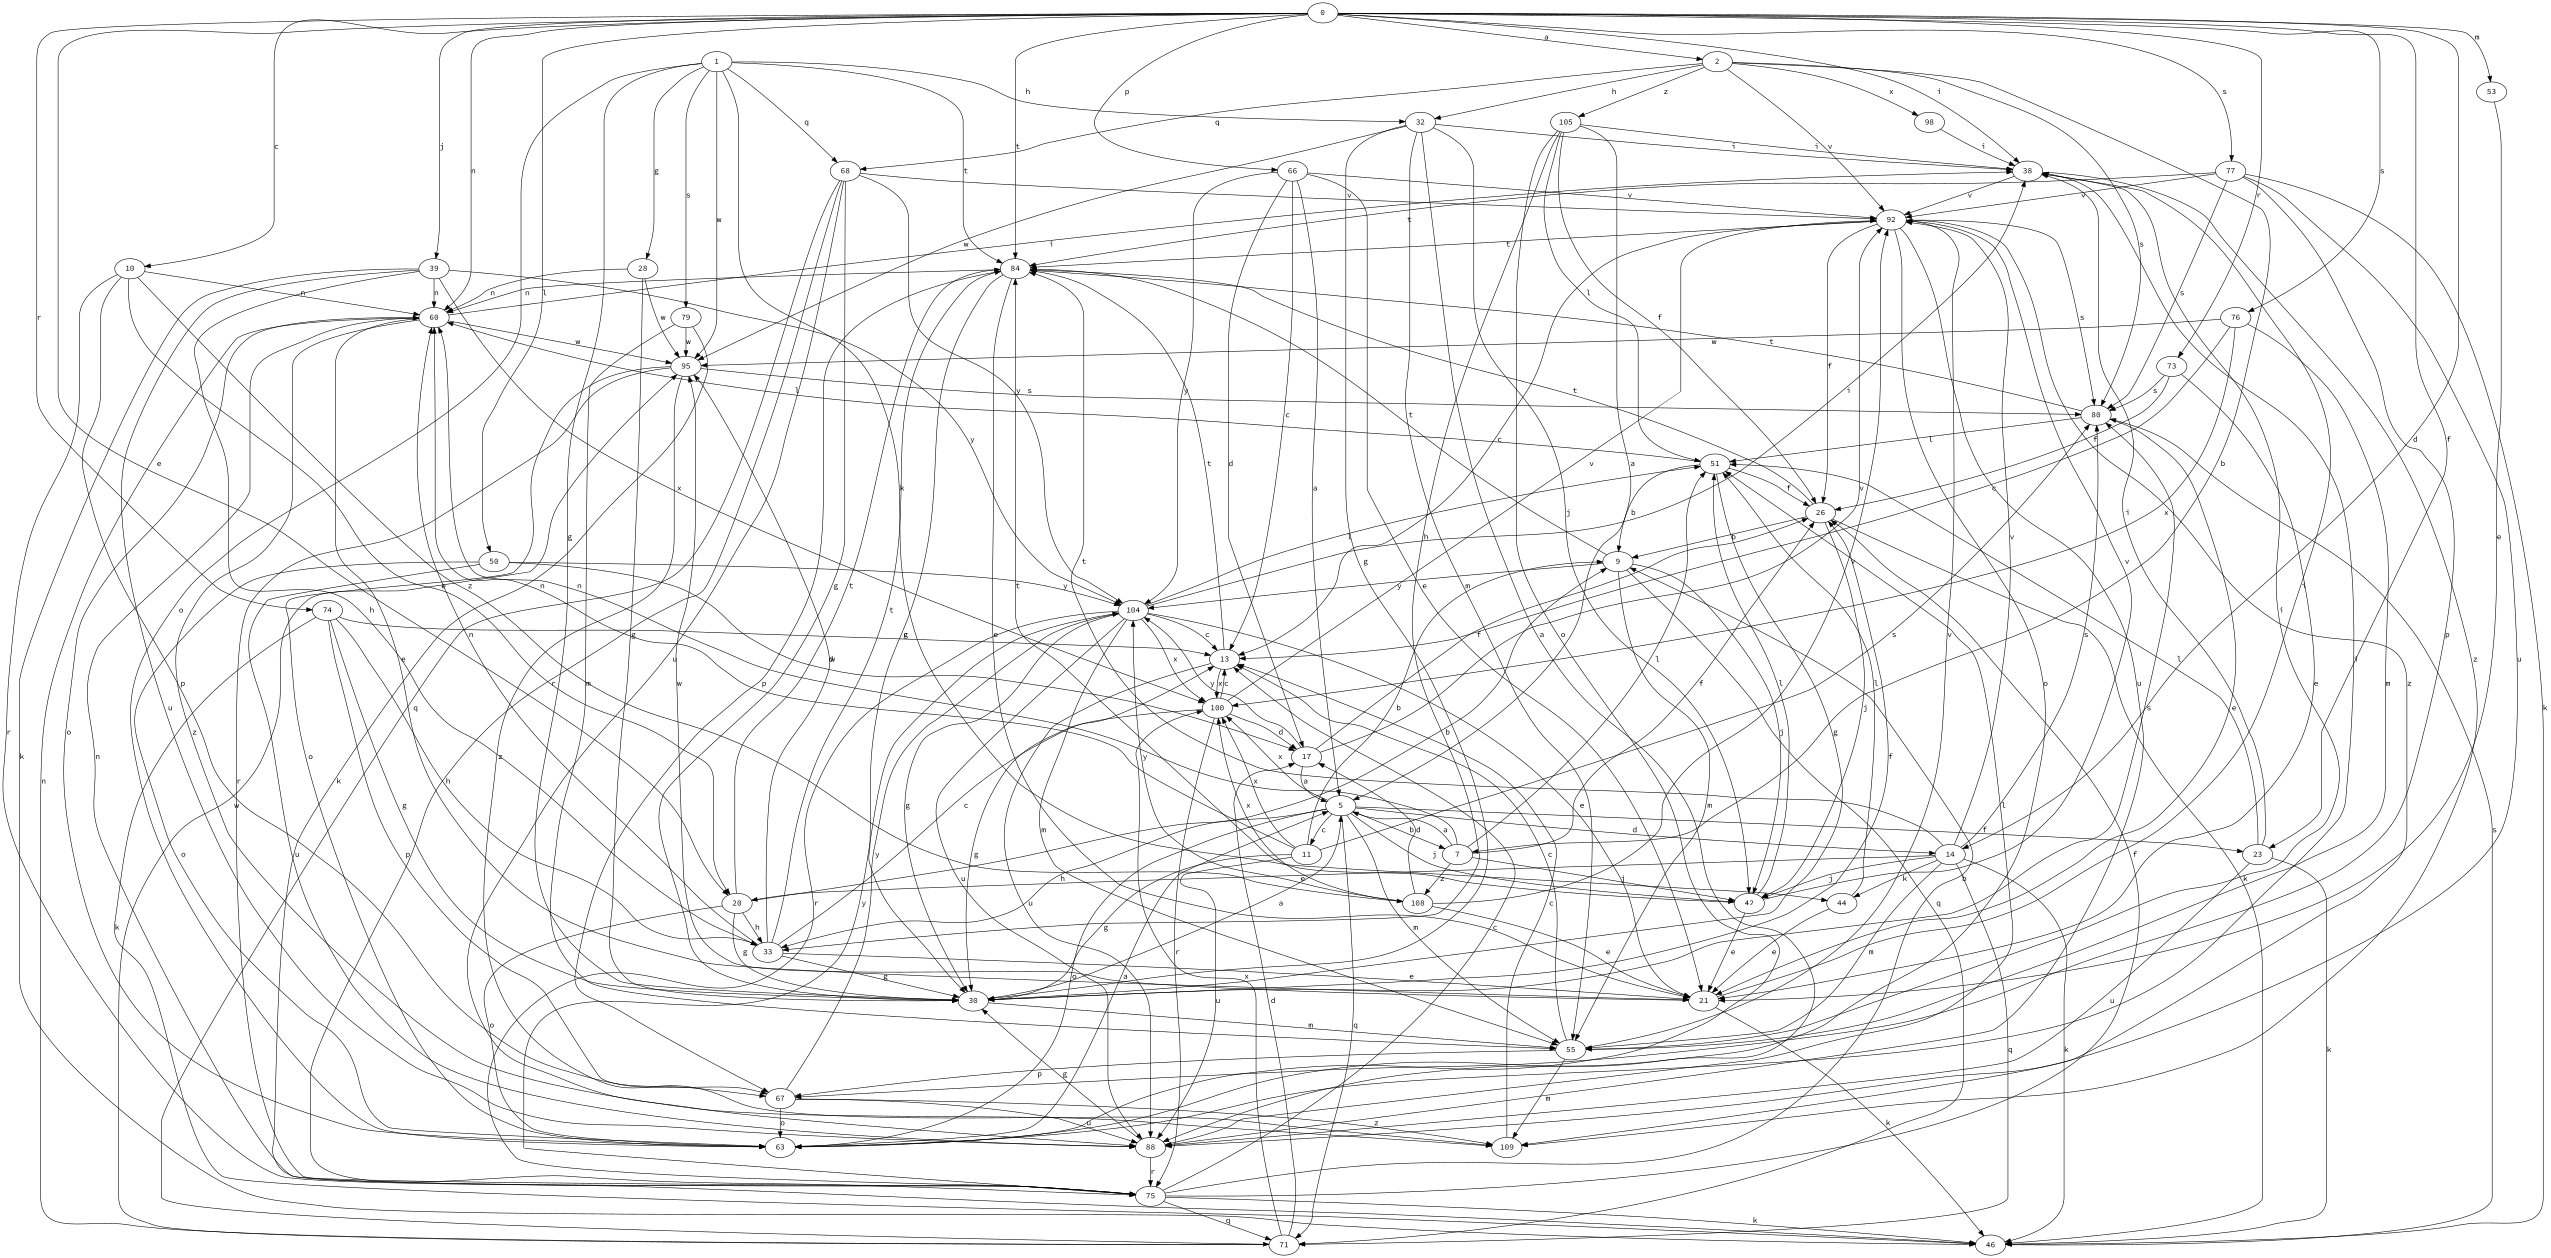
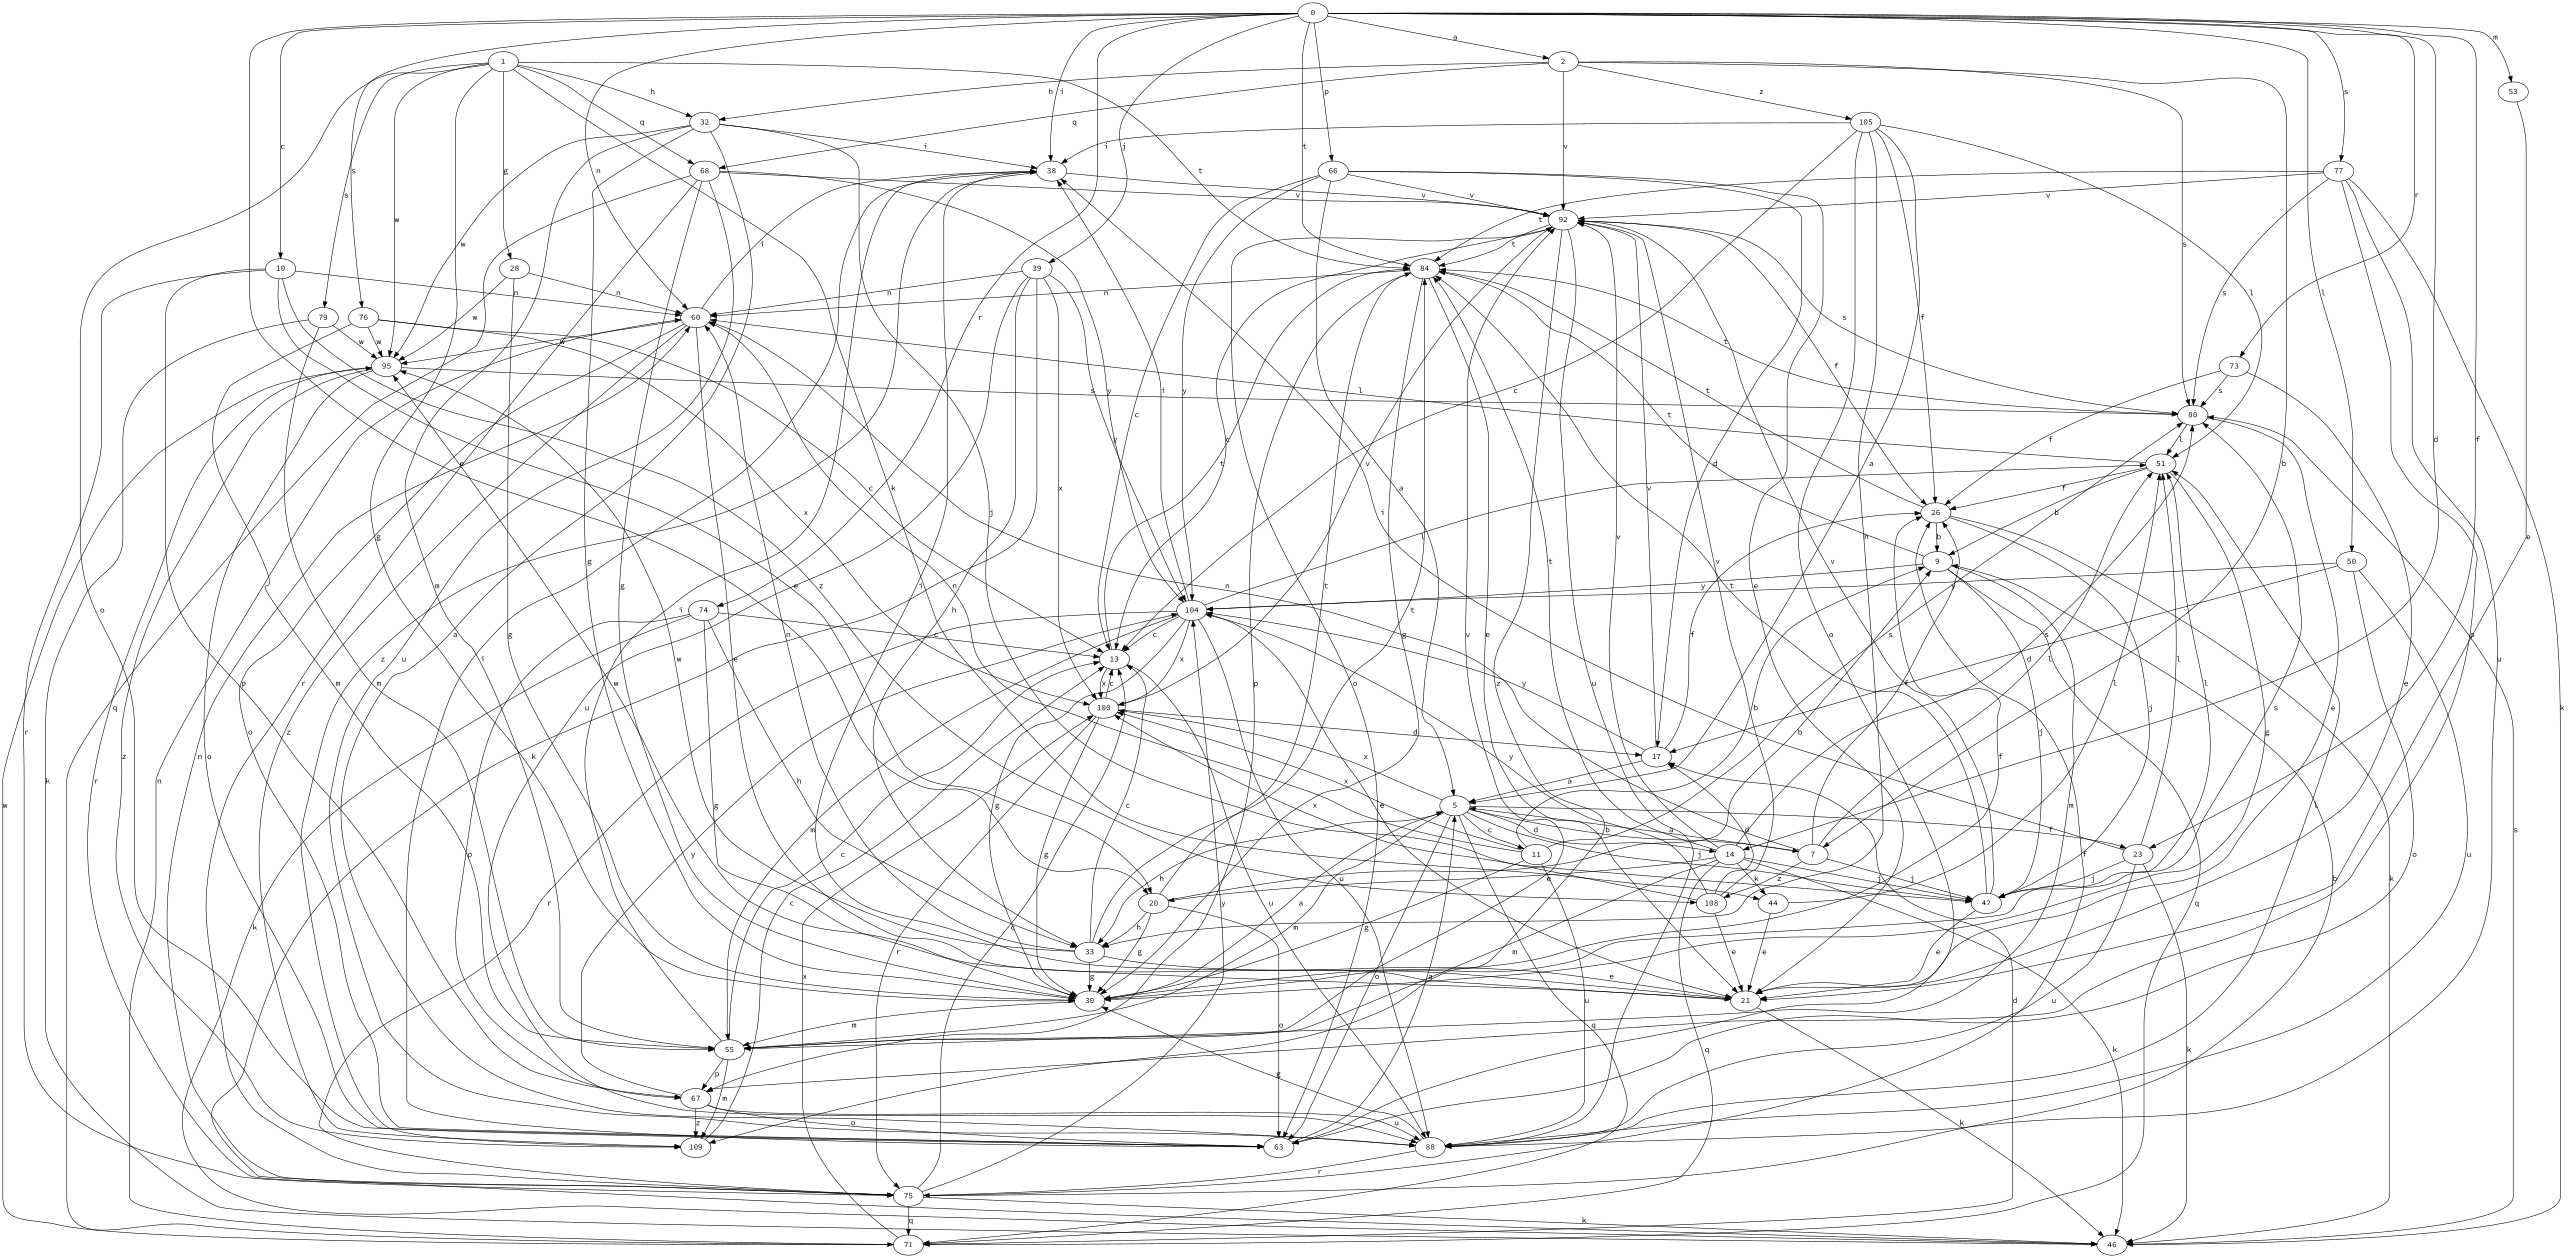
(1929, 122) -> none
none -> (1516, 386)
none -> (2069, 882)
